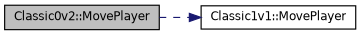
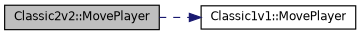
(82, 17) -> (82, 17)
